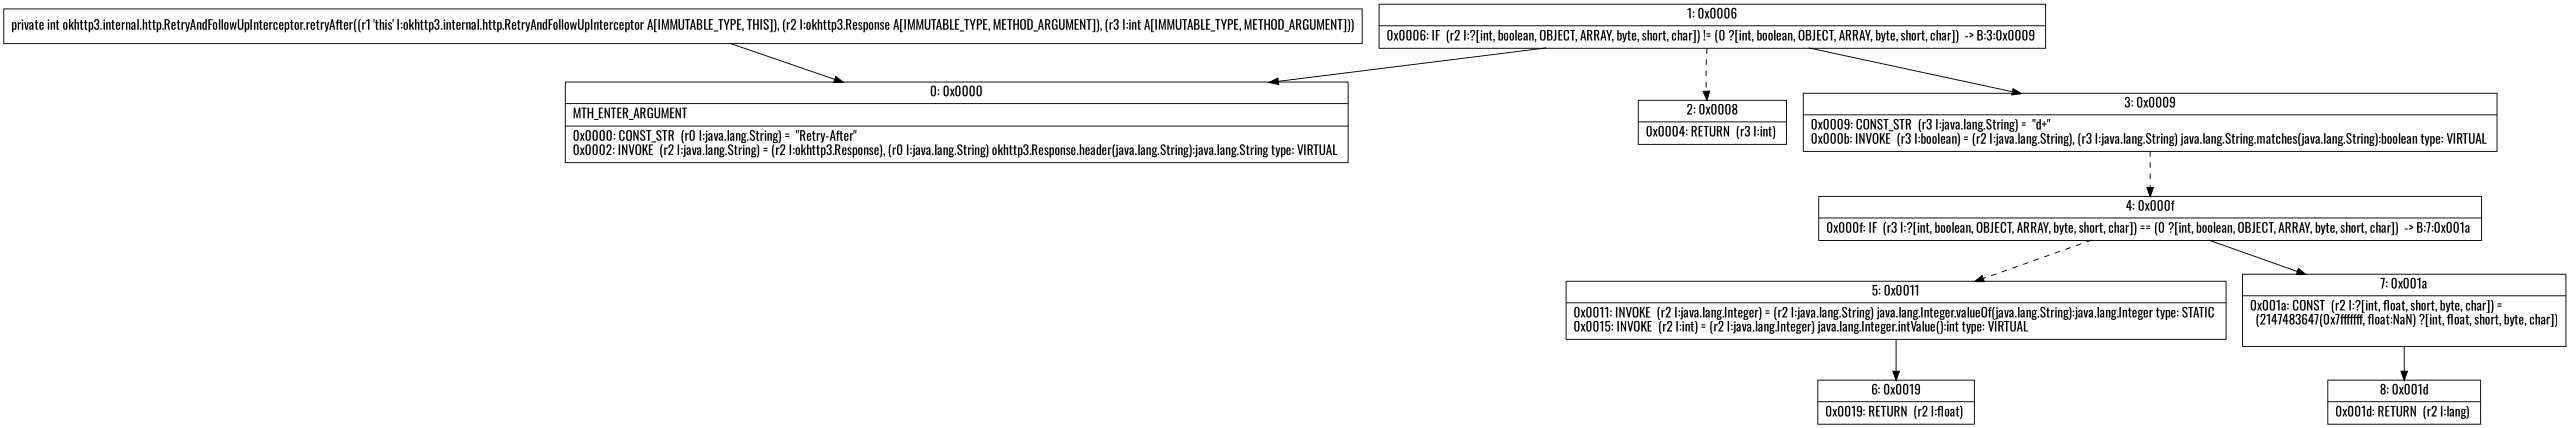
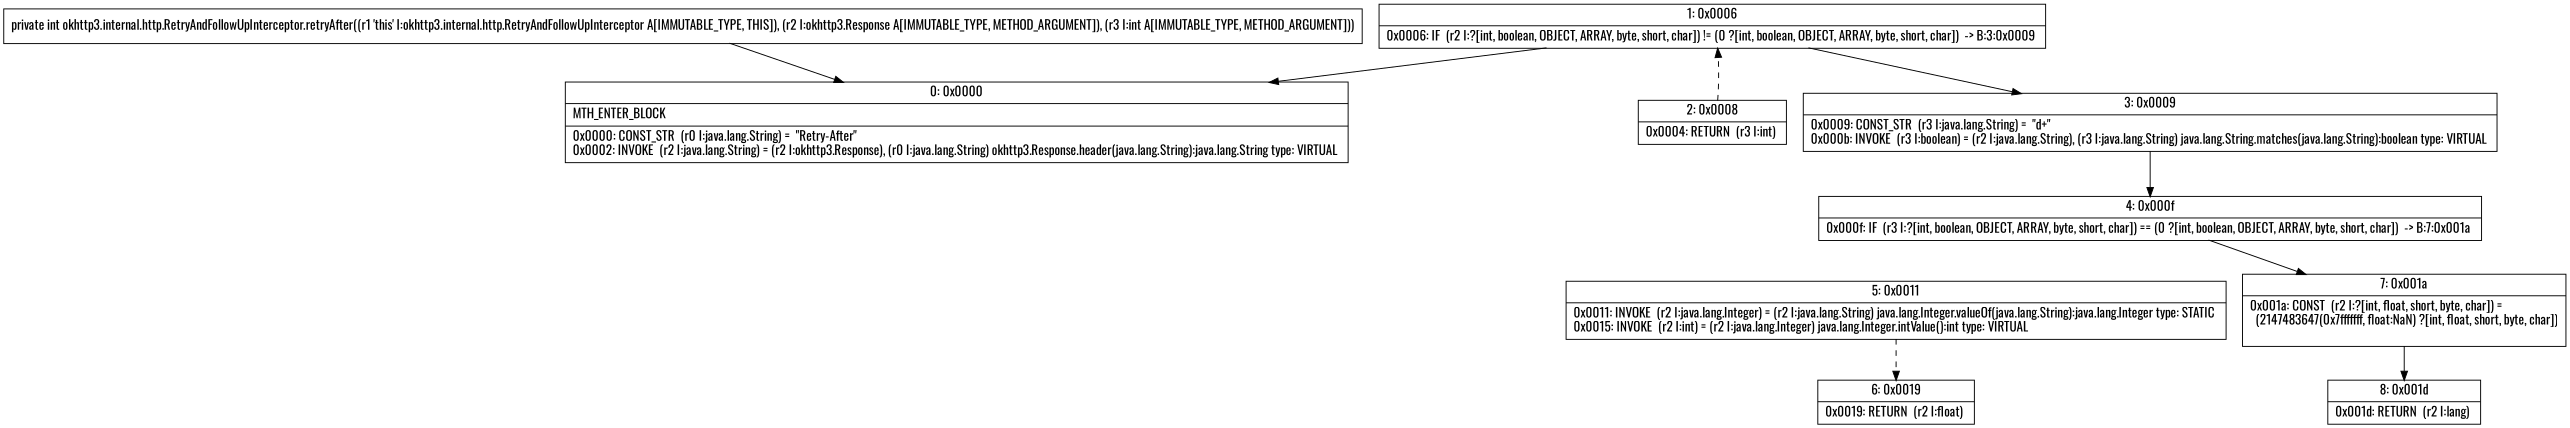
(1706, 69) -> (1719, 79)
(630, 114) -> (620, 114)
(2150, 169) -> (2150, 169)
(2038, 259) -> none
(1896, 355) -> (1896, 355)
